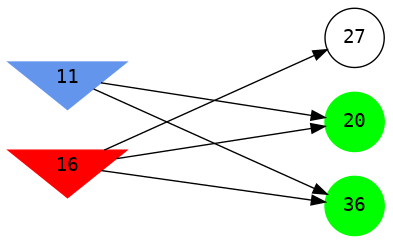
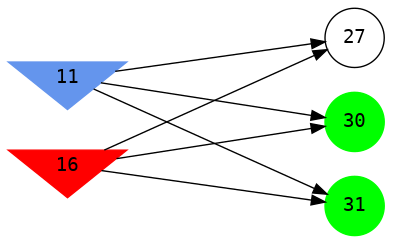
none -> (213, 58)
(355, 122) -> (355, 122)
(355, 206) -> (355, 206)
